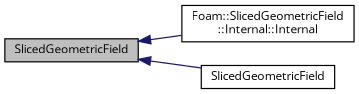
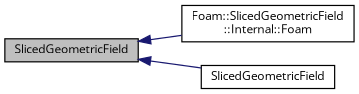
(268, 24) -> (268, 24)
